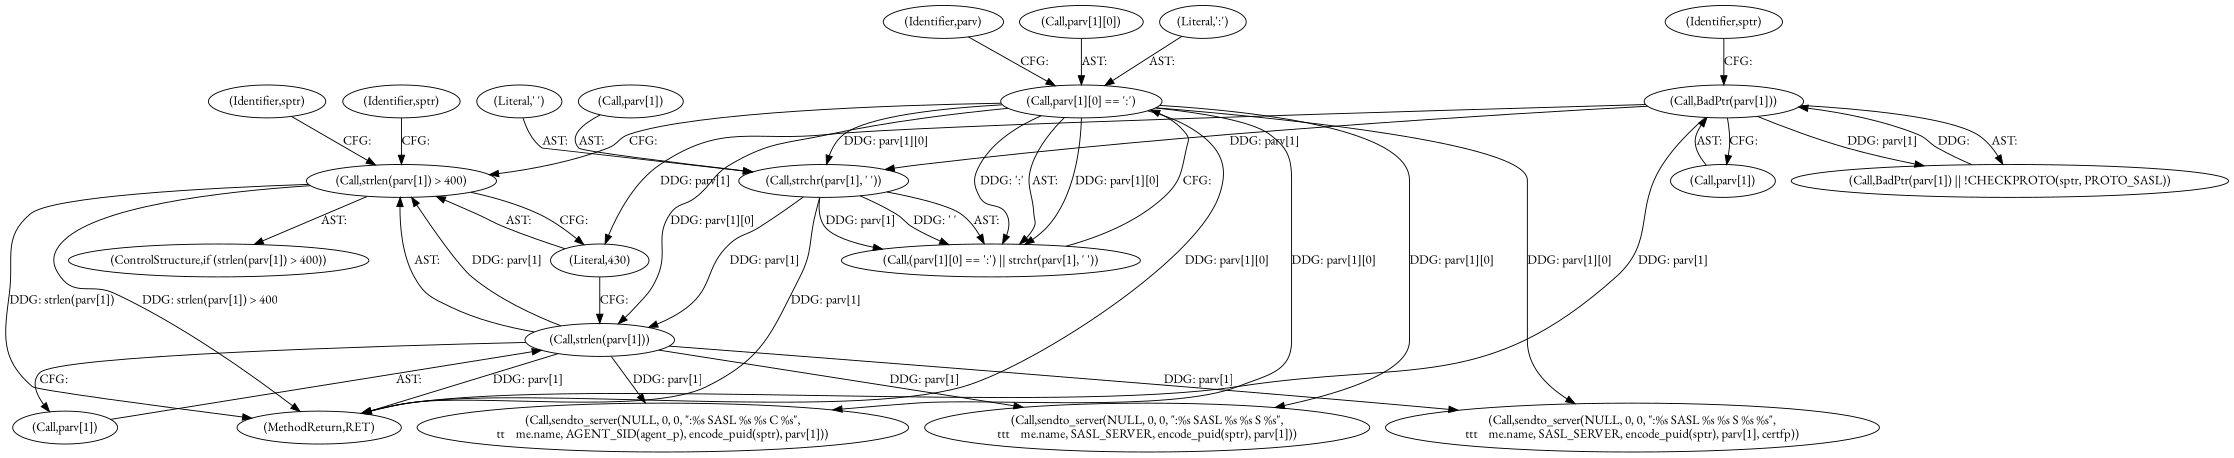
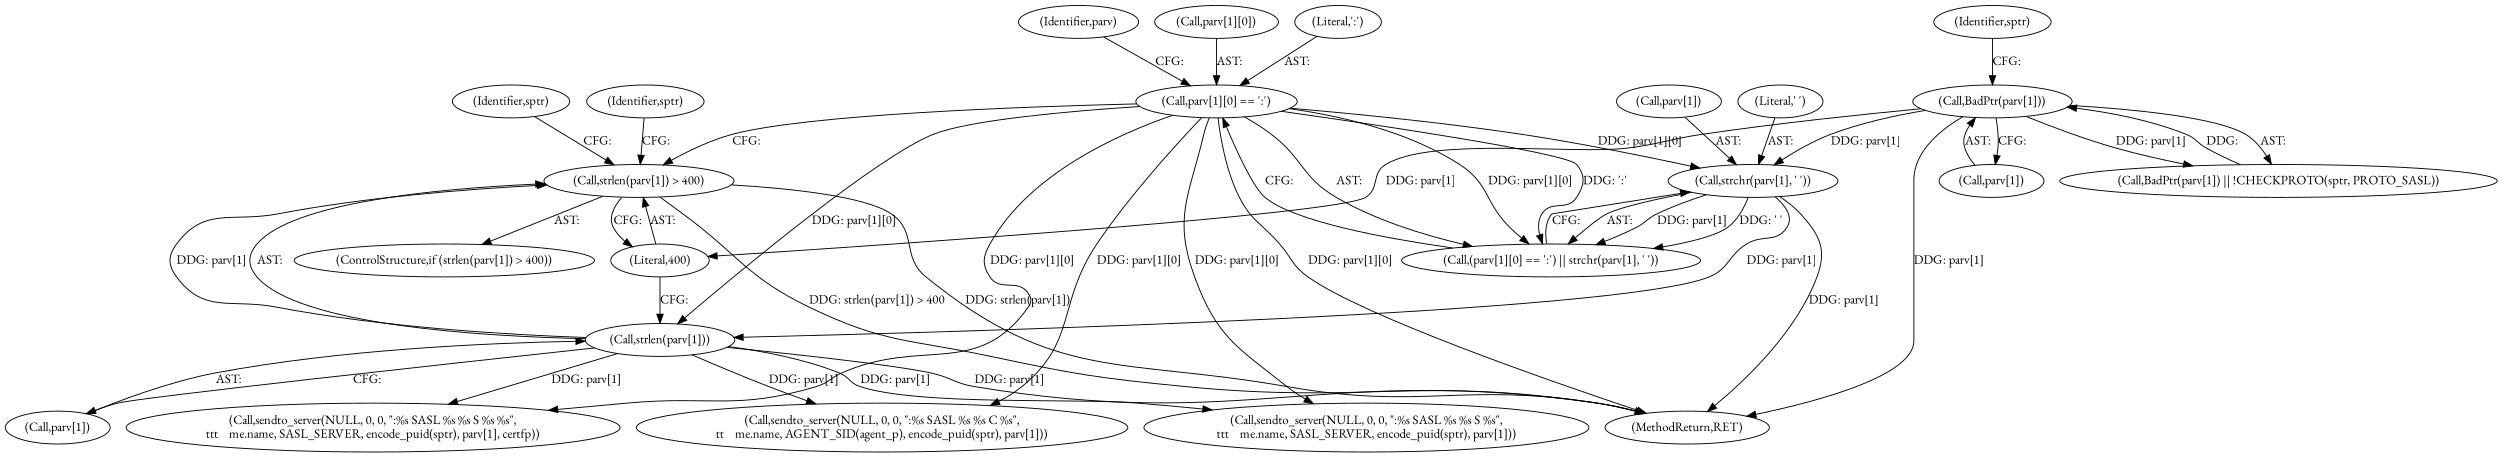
none -> (1601, 206)
(600, 260) -> (660, 260)
